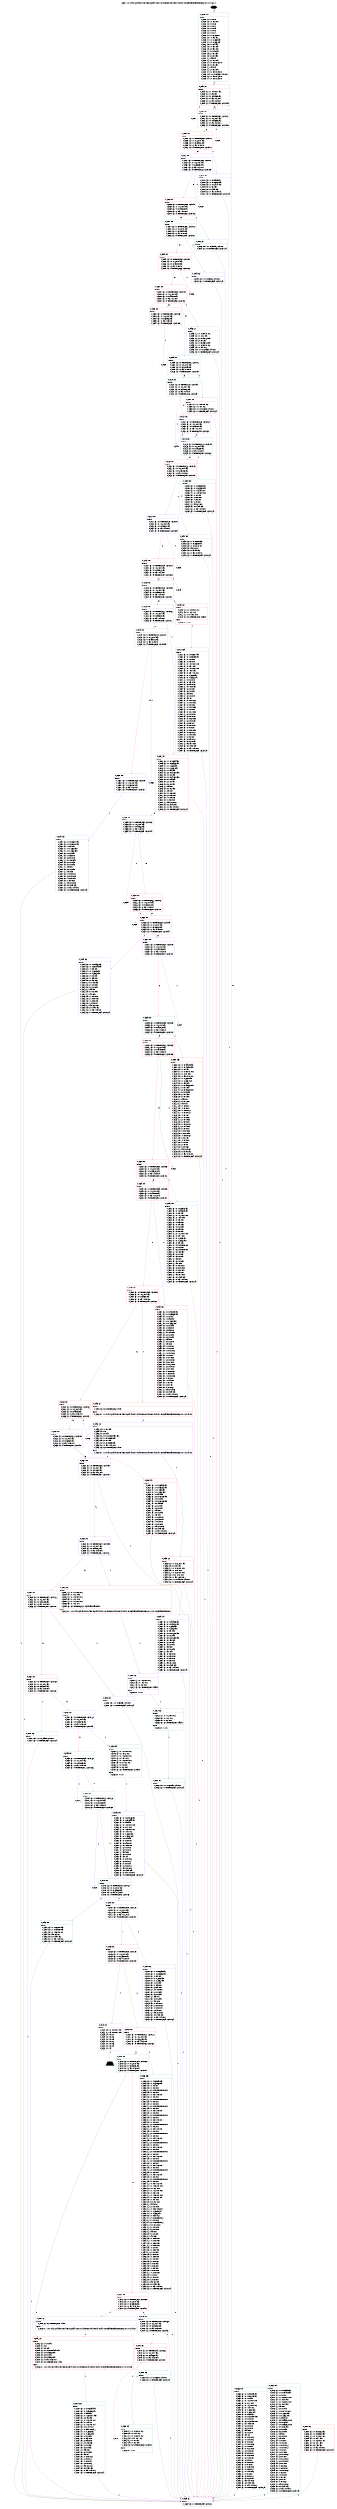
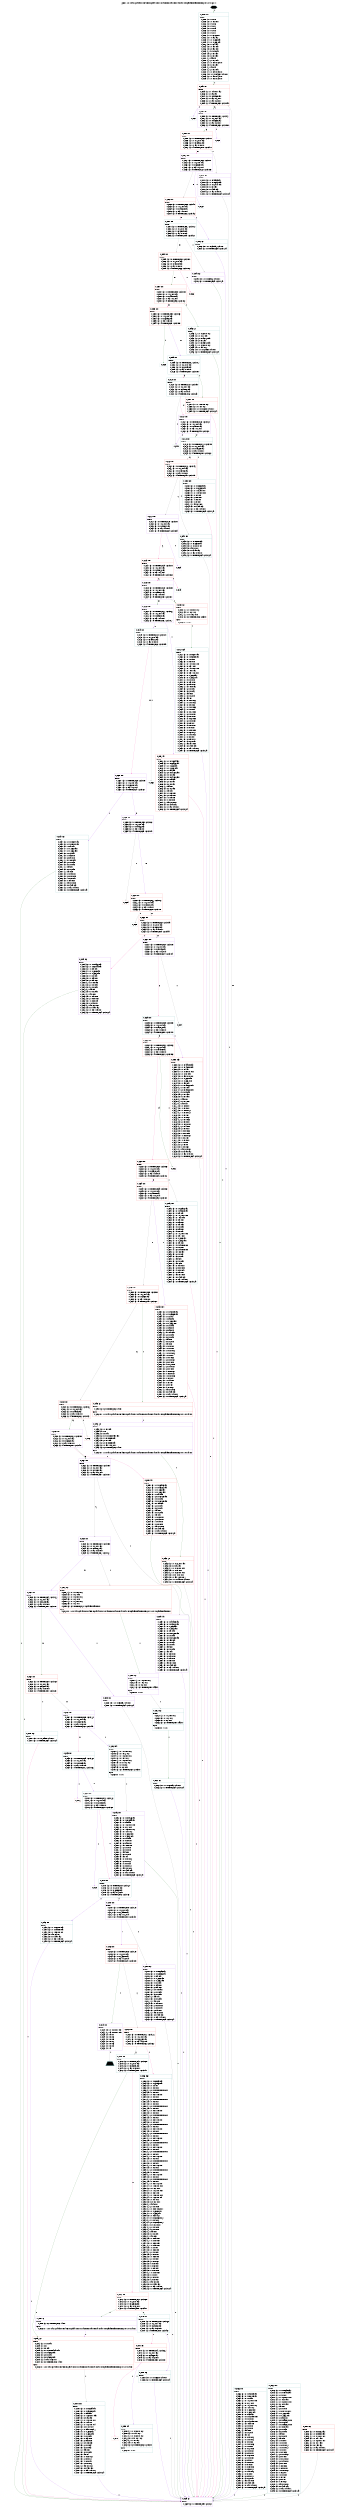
(185, 329) -> (174, 340)
(154, 813) -> (134, 803)
